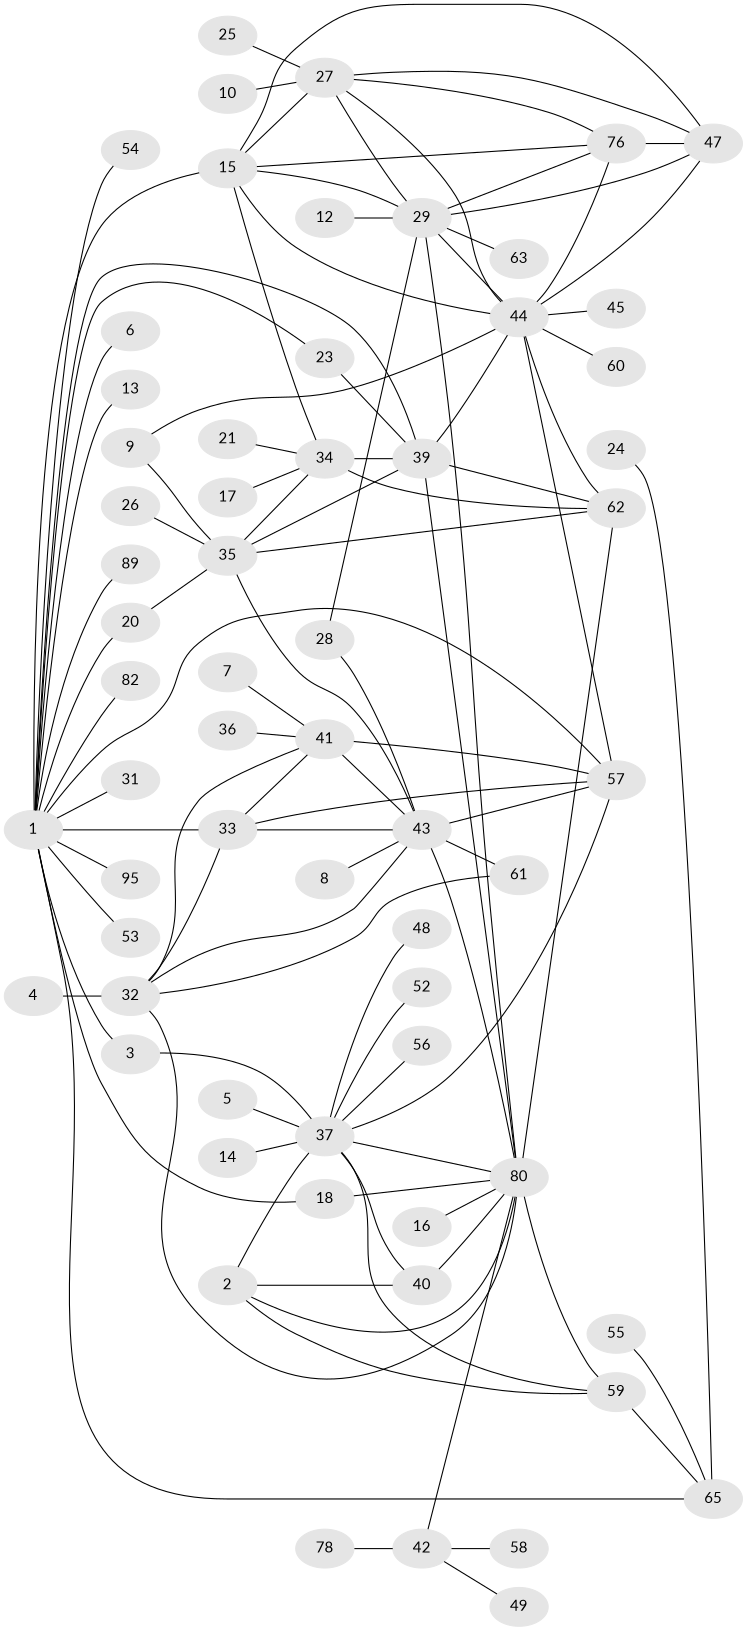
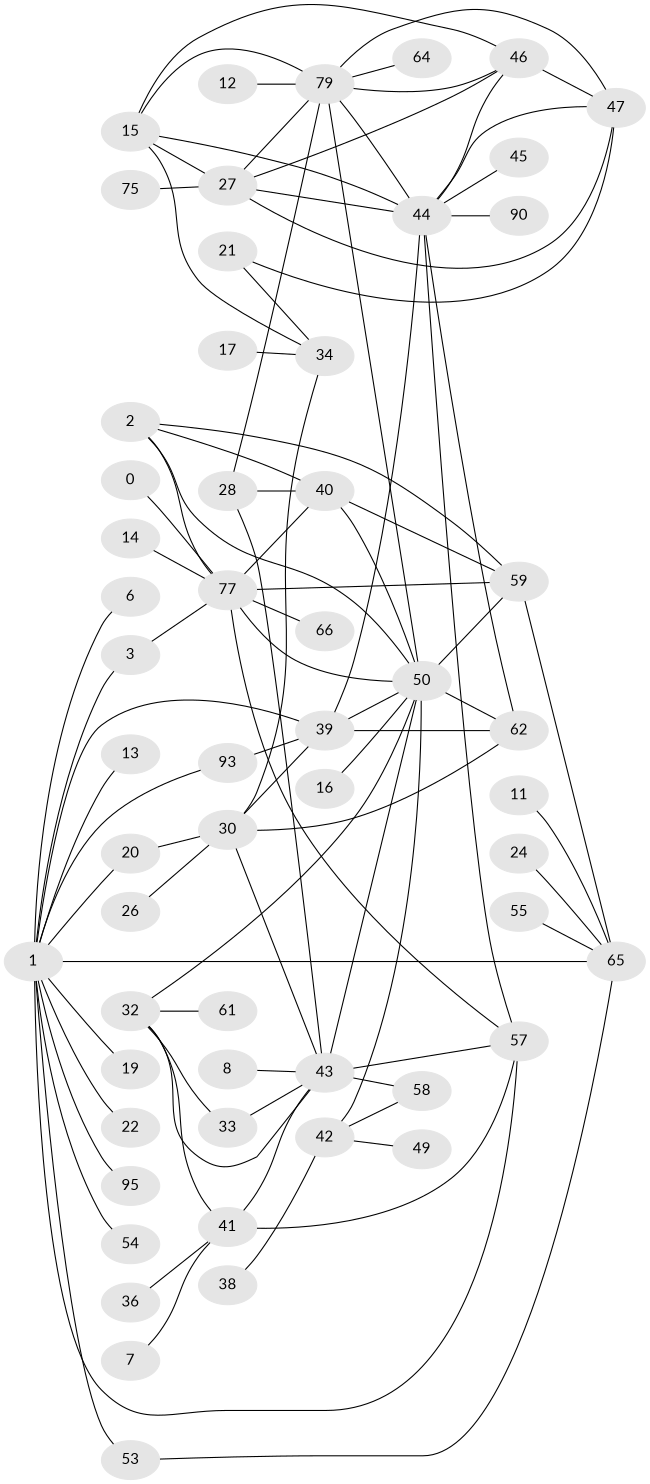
(456, 4) -> (481, 297)
(228, 36) -> (131, 190)
(228, 94) -> none
(616, 144) -> (519, 58)
(422, 218) -> (325, 84)
(519, 259) -> (422, 58)
(325, 358) -> (228, 763)
(616, 367) -> (519, 216)
(131, 448) -> none
(47, 457) -> none
(374, 459) -> none
none -> (276, 491)
(465, 501) -> none
none -> (422, 536)
(228, 556) -> (228, 830)
(131, 564) -> (131, 1069)
(131, 681) -> (131, 1128)
(131, 780) -> none
(276, 784) -> none
none -> (519, 795)
(420, 797) -> none
(131, 830) -> none
(468, 851) -> (374, 1082)
(422, 929) -> none
(422, 987) -> none
(33, 996) -> none
(422, 1046) -> (325, 631)
(228, 1100) -> (131, 480)
(325, 1136) -> (228, 590)
(519, 1177) -> (422, 681)
(325, 1199) -> none
none -> (509, 1362)
(325, 1549) -> (228, 1285)
